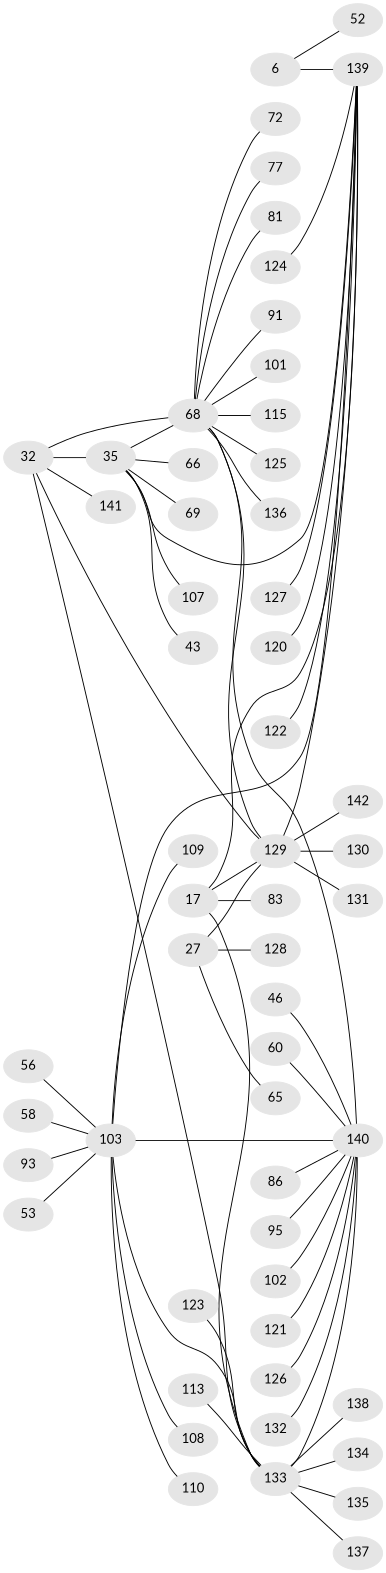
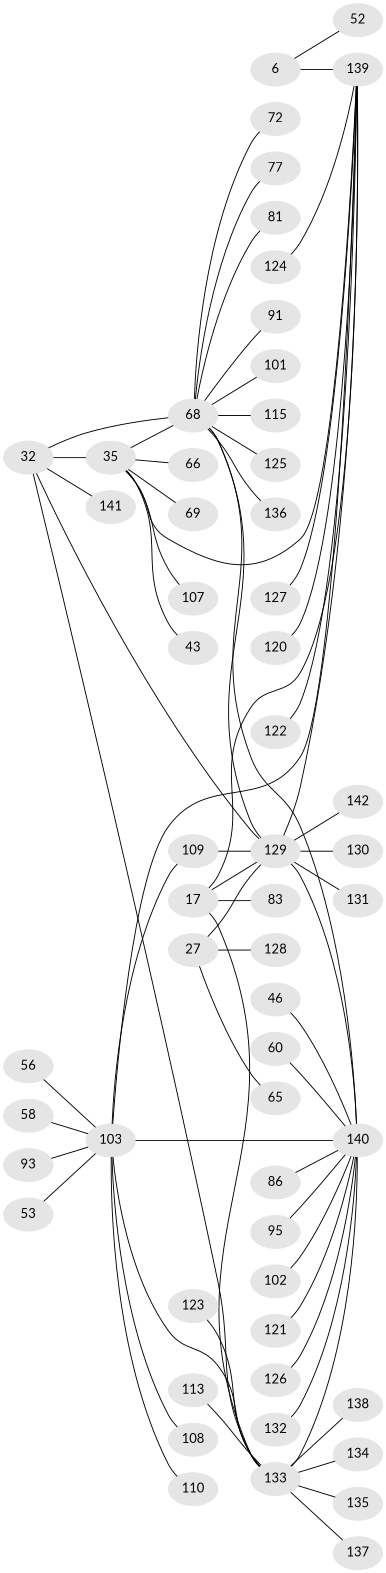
none -> (234, 851)
none -> (333, 963)
